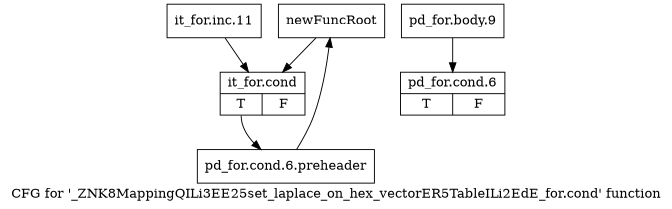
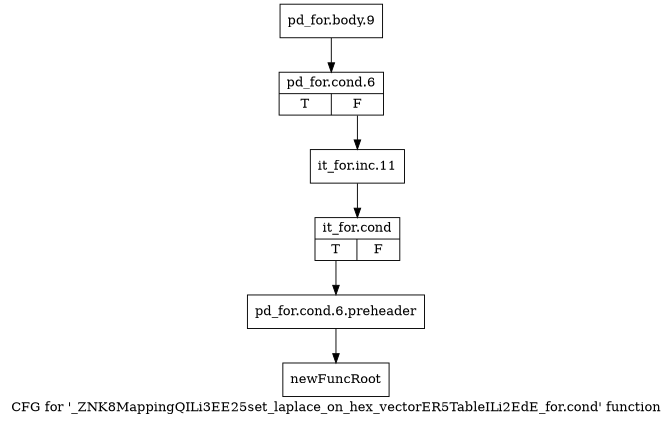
(303, 52) -> none
none -> (357, 128)
